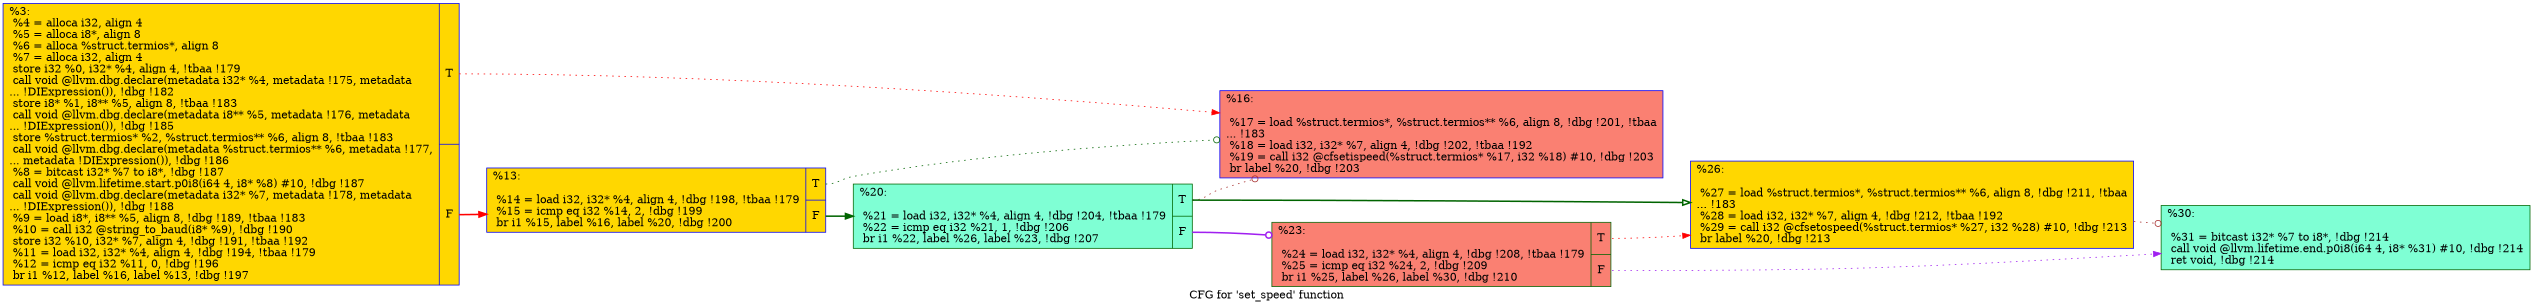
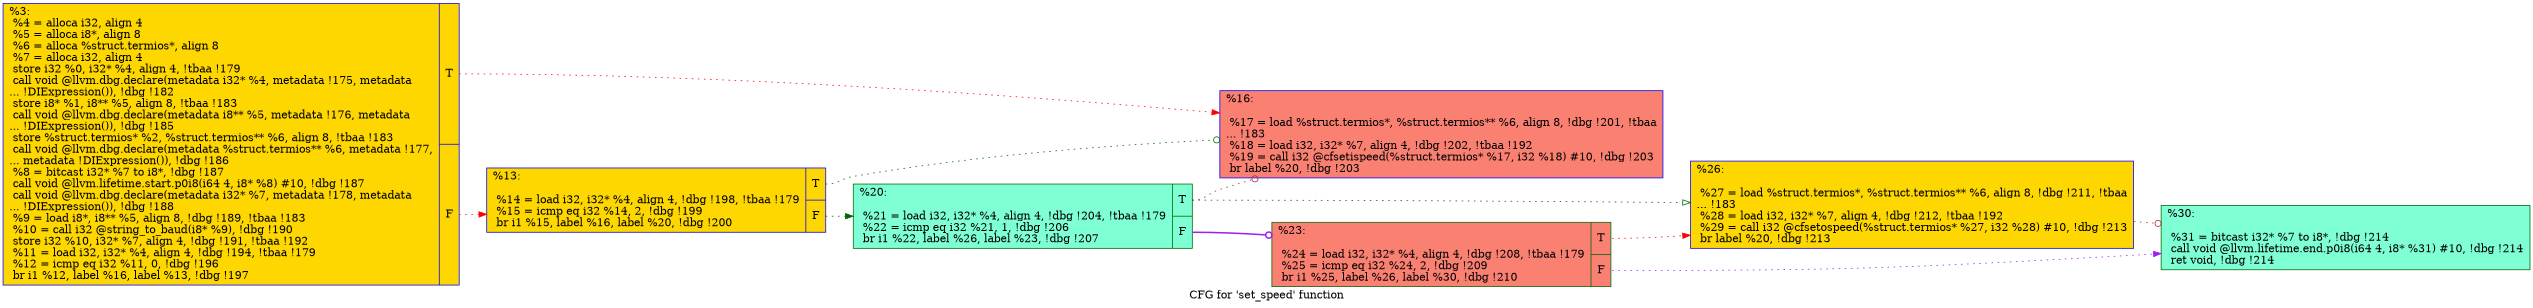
(1438, 201) -> (1438, 201)
(469, 215) -> (469, 215)
(836, 216) -> (836, 216)
